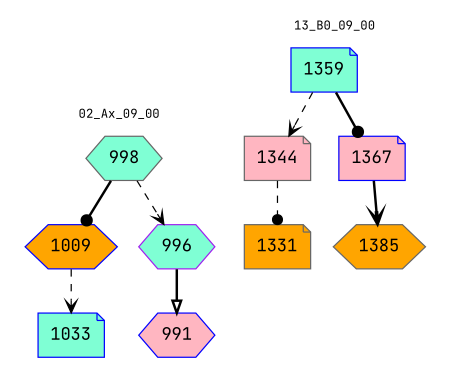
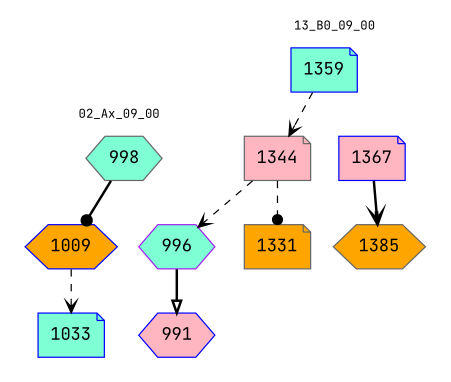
(346, 110) -> none
(147, 197) -> (230, 200)
